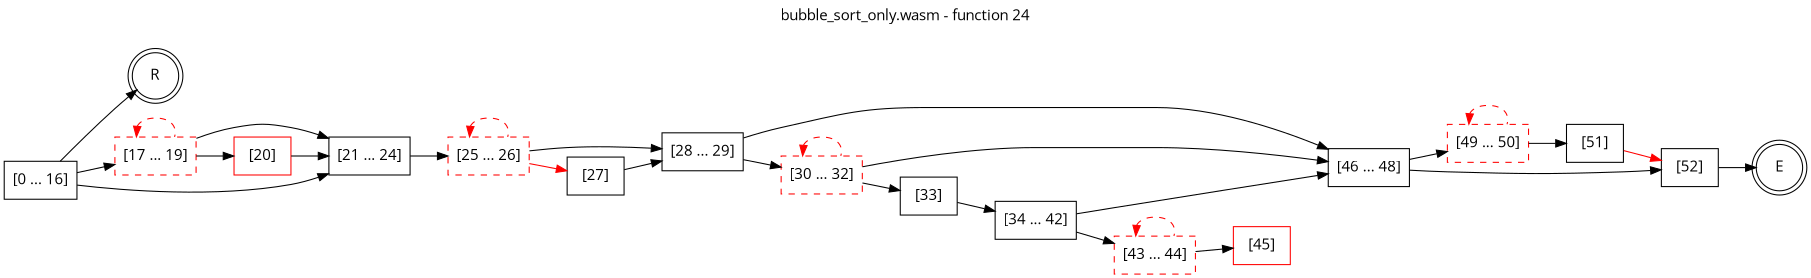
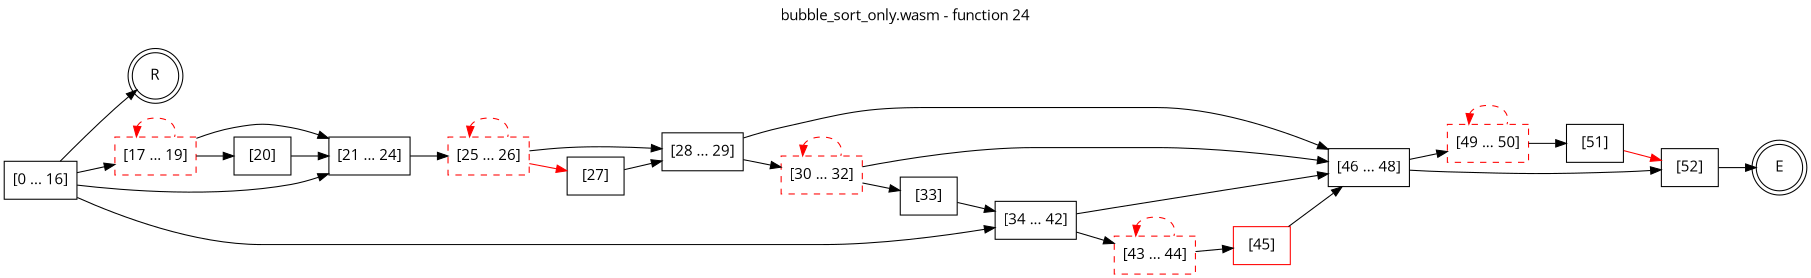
(262, 156) -> (262, 156)
none -> (1311, 210)
none -> (528, 245)
